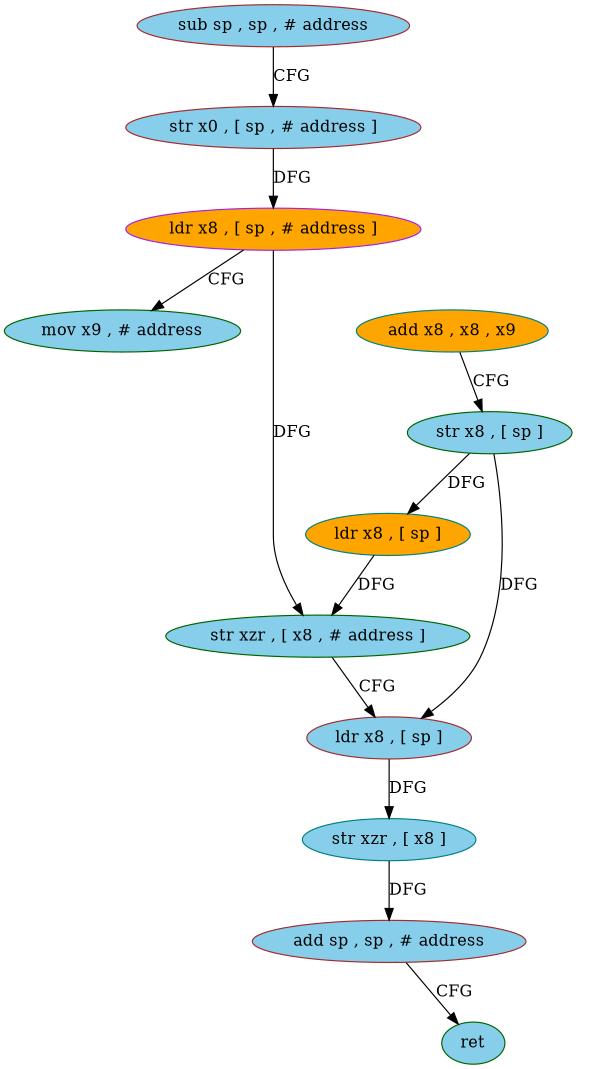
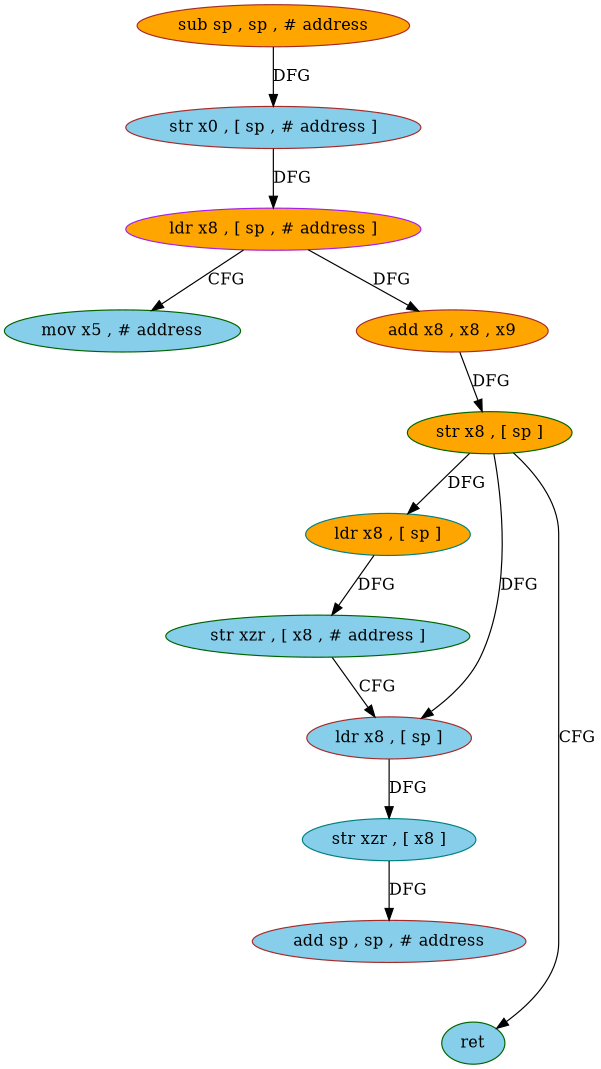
(273, 26) -> (273, 26)
(292, 77) -> (292, 77)
(122, 331) -> (122, 331)
(452, 331) -> (452, 331)
(491, 382) -> (491, 382)
(273, 430) -> (358, 278)
(490, 433) -> (490, 433)
(428, 989) -> (559, 740)
